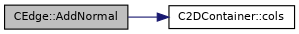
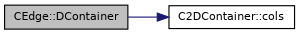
(66, 17) -> (66, 17)
